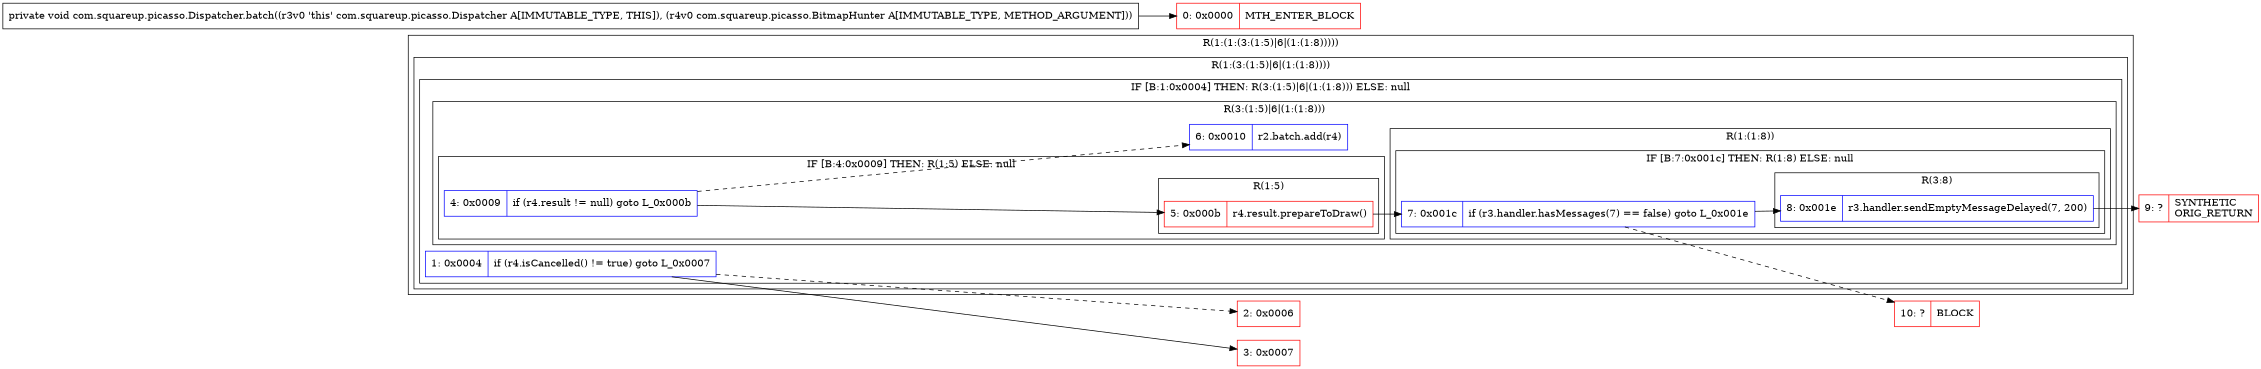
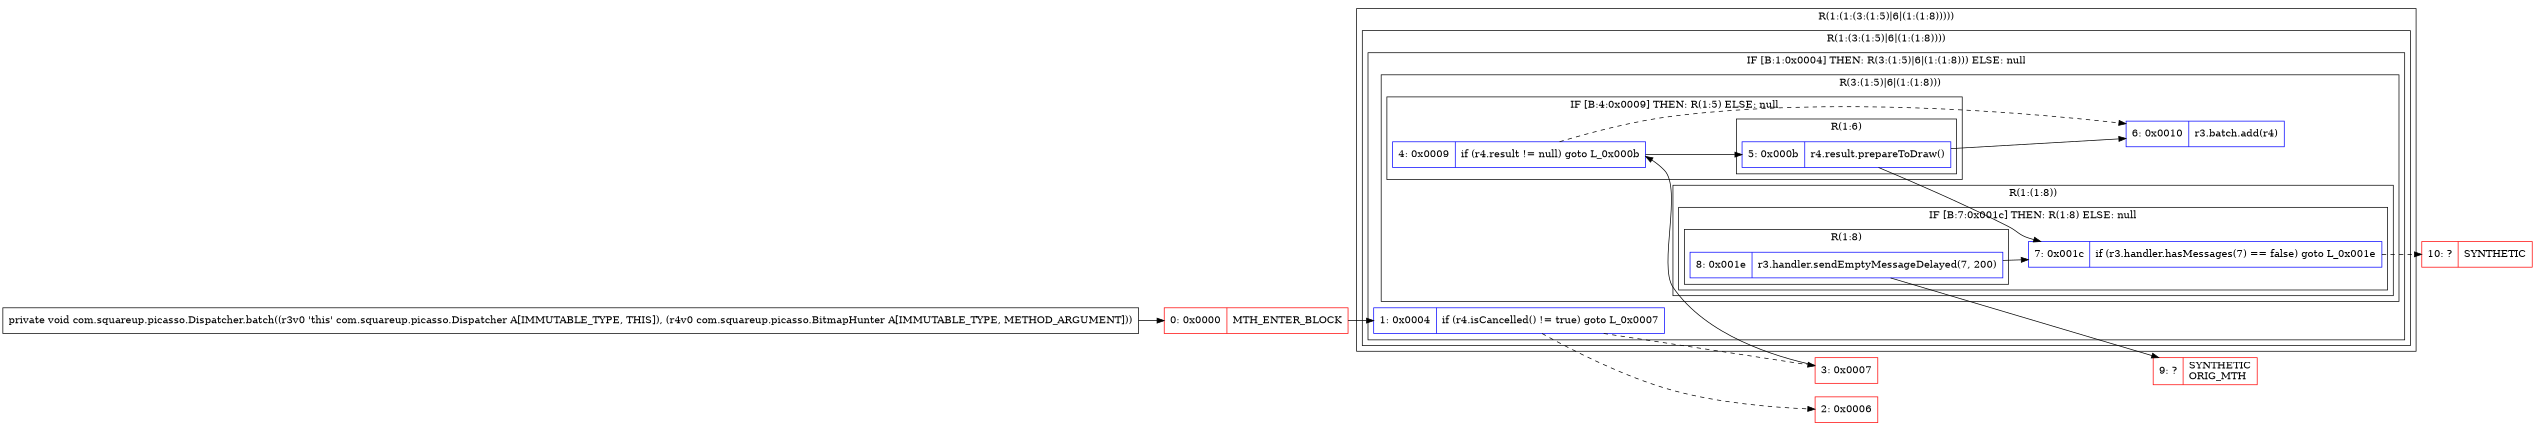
(1300, 137) -> (2237, 134)
none -> (2035, 144)
(1937, 181) -> (1846, 238)
(1269, 187) -> (1846, 127)
(1764, 211) -> (2013, 260)
(2214, 213) -> (2218, 376)
(1269, 214) -> (1846, 155)
none -> (1693, 310)
(951, 312) -> (1752, 356)
(1955, 313) -> (2495, 254)
none -> (1357, 321)
